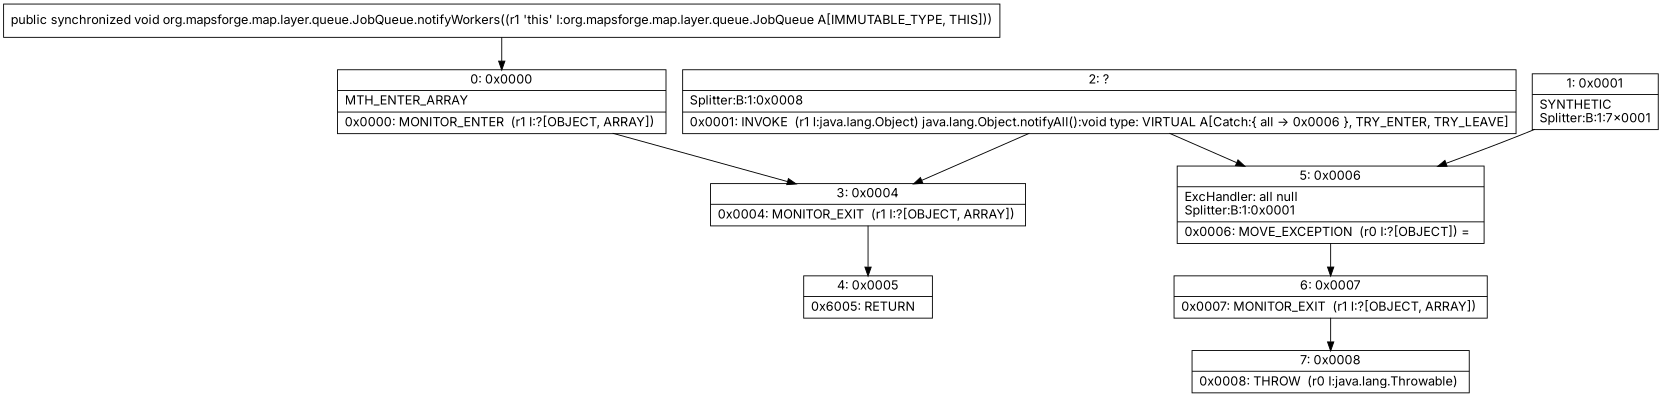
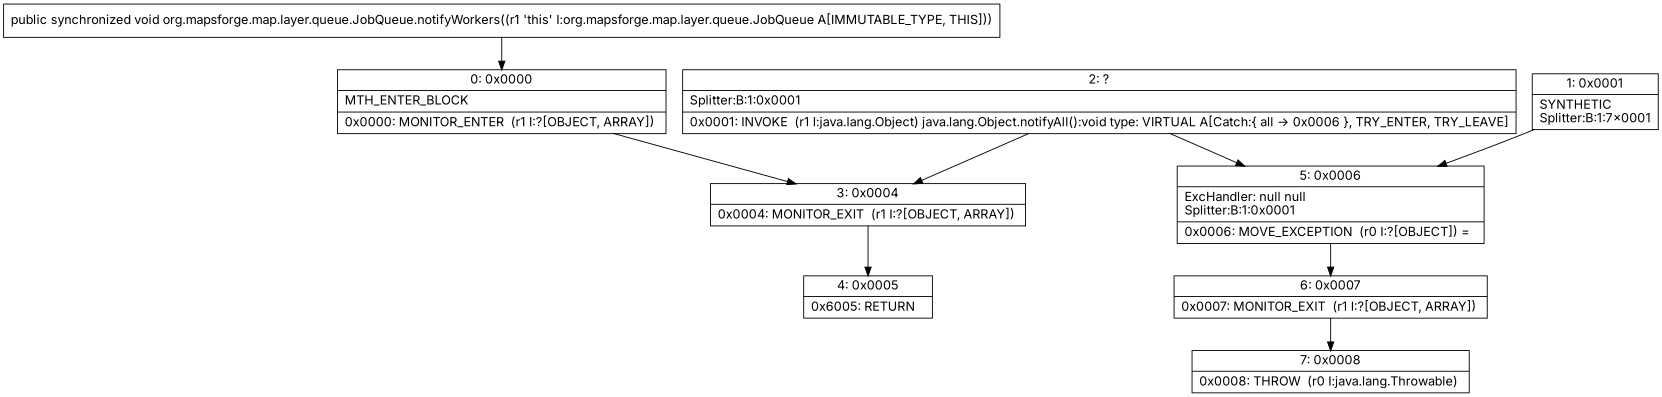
(407, 101) -> (407, 101)
(747, 101) -> (746, 101)
(1242, 197) -> (1246, 197)
